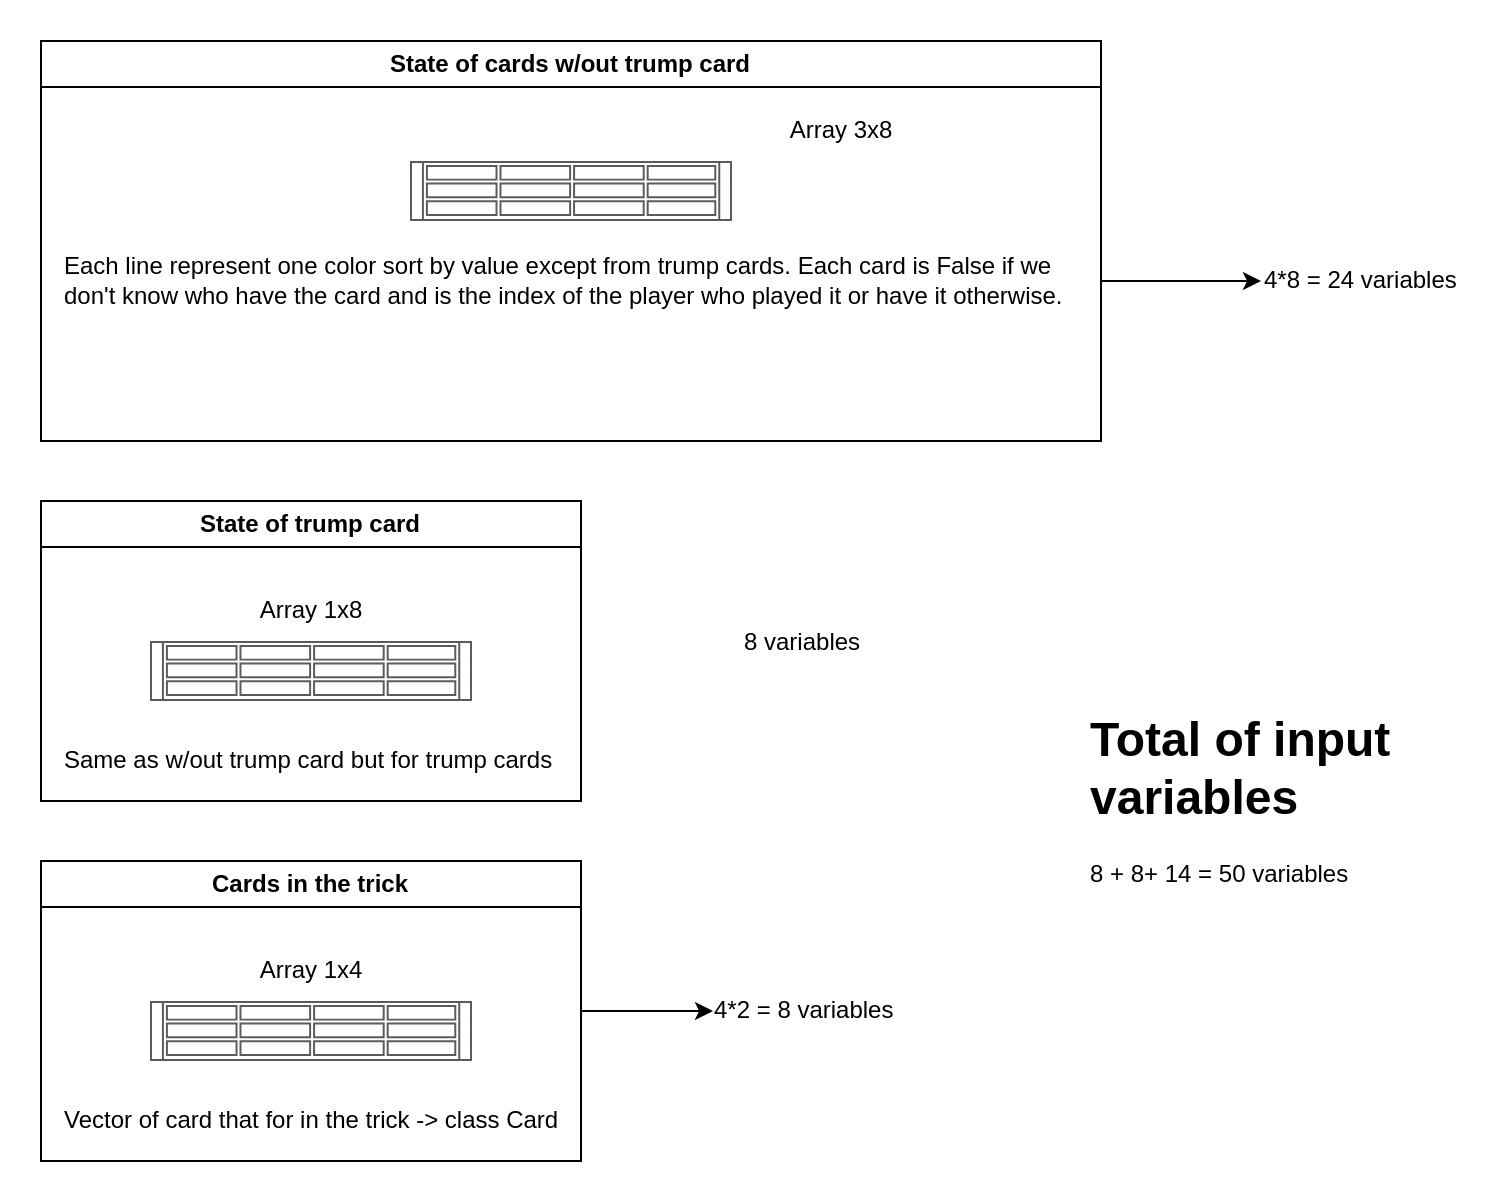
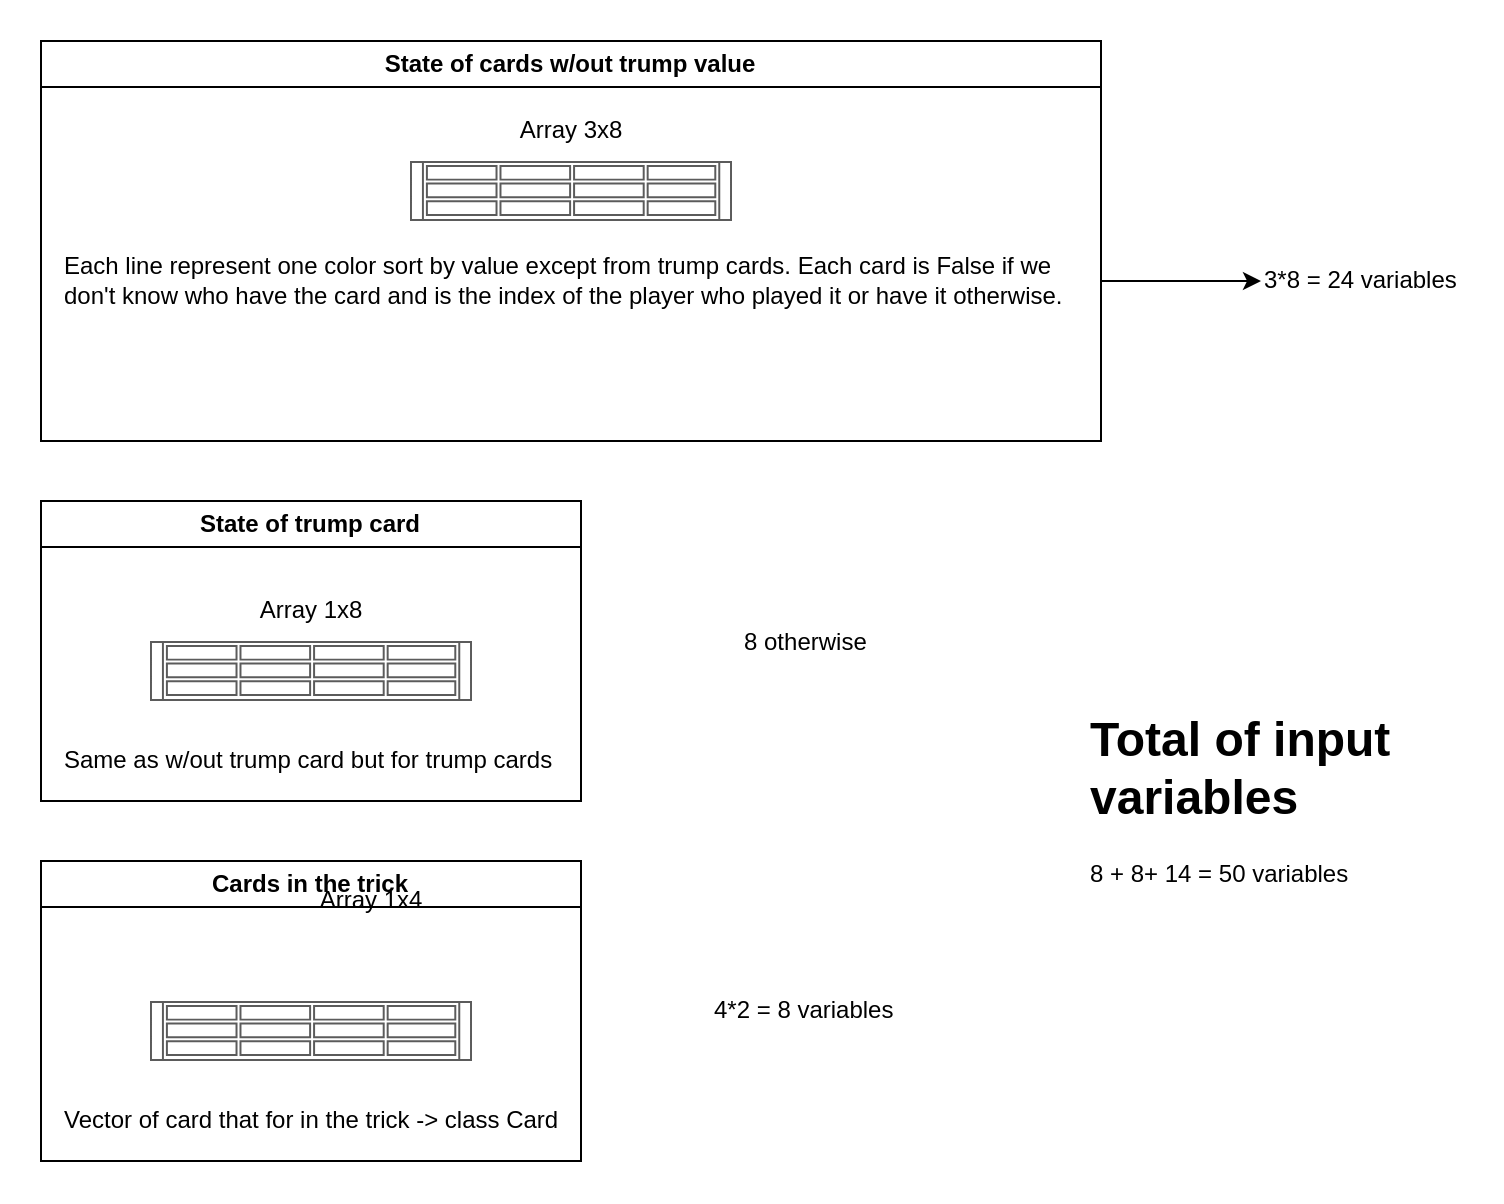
(571, 65) -> (571, 65)
(841, 131) -> (571, 131)
(1370, 281) -> (1370, 281)
(810, 643) -> (813, 643)
(311, 971) -> (371, 901)
(642, 1011) -> none
